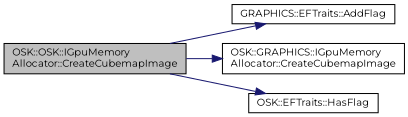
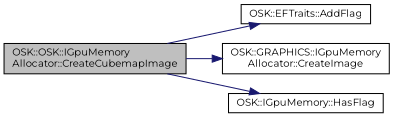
(313, 14) -> (306, 14)
(313, 59) -> (306, 59)
(313, 103) -> (306, 103)
